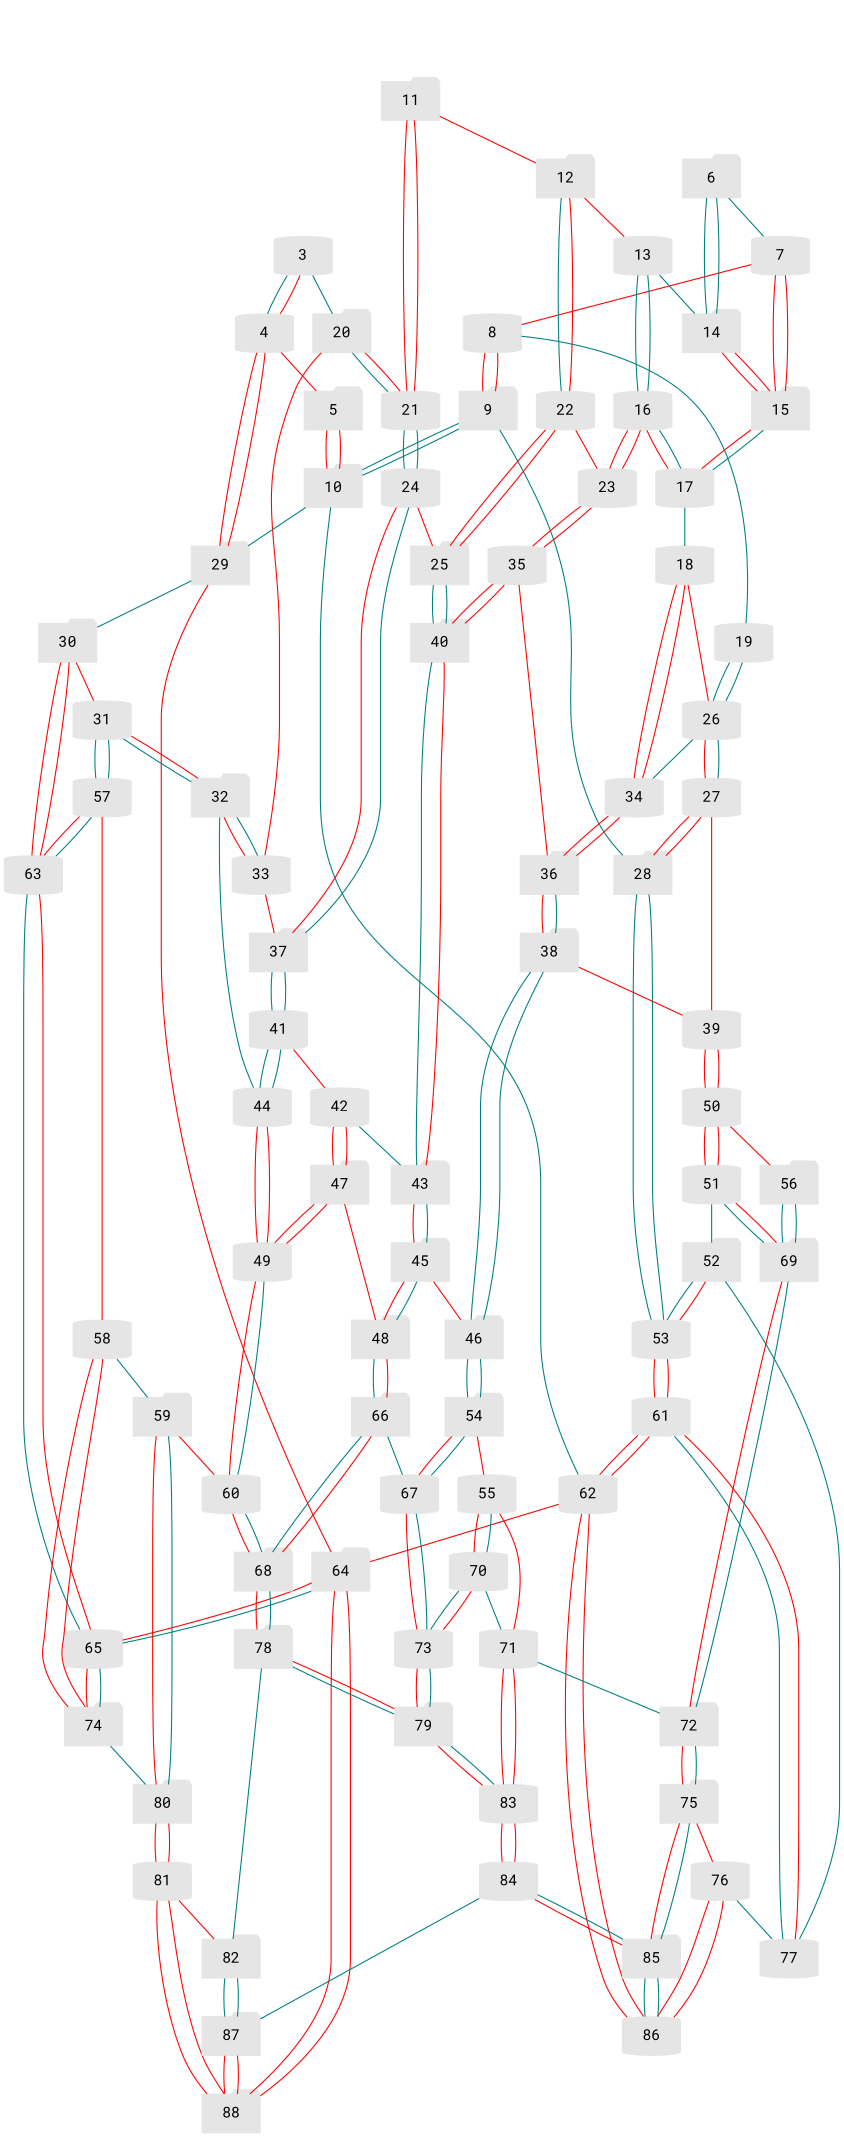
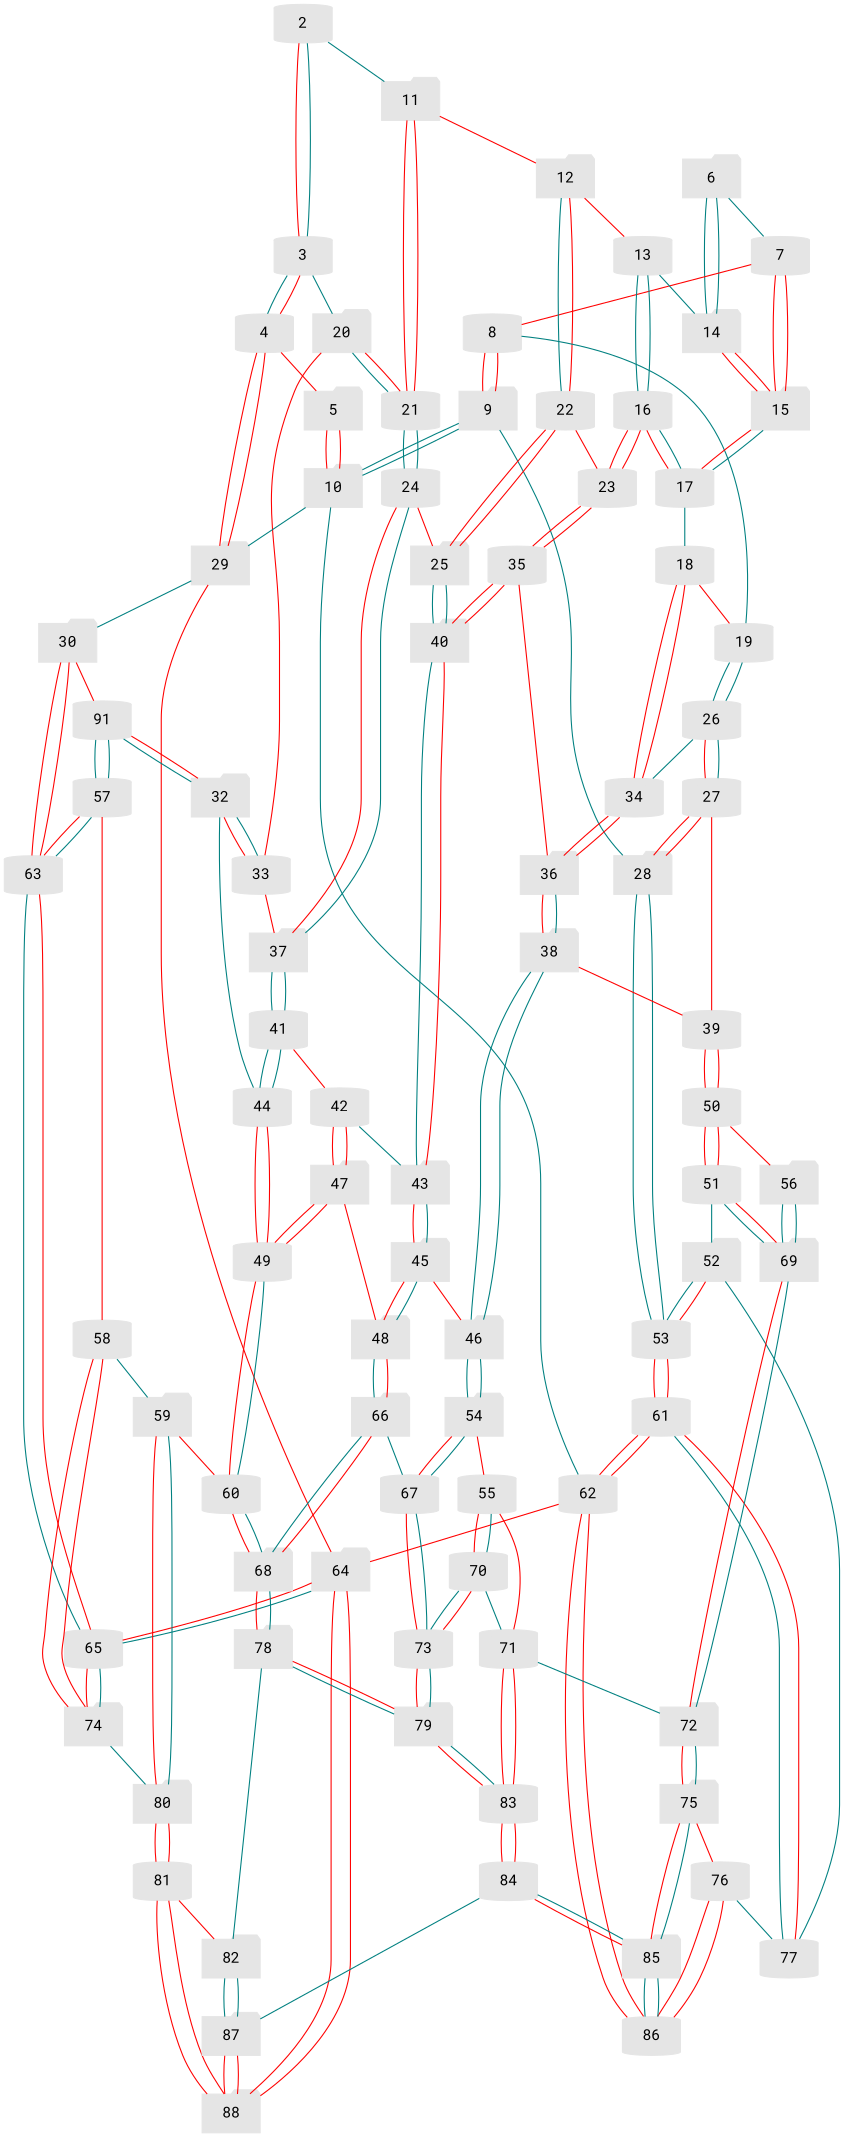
none -> (303, 24)
(698, 643) -> (714, 604)
(102, 720) -> (102, 720)
